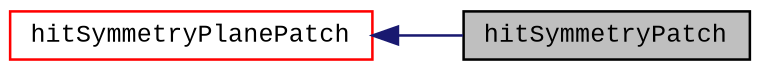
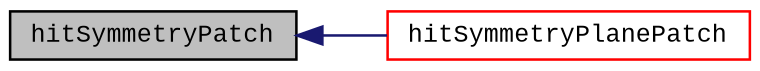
(431, 35) -> (355, 35)
